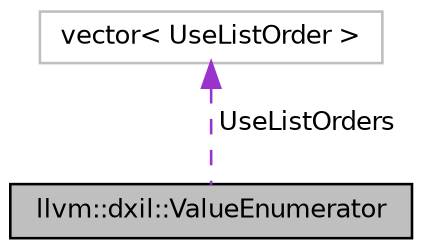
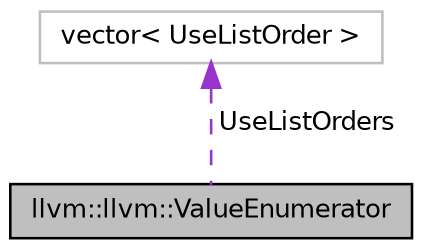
(211, 211) -> (211, 211)
